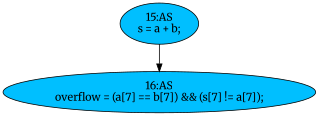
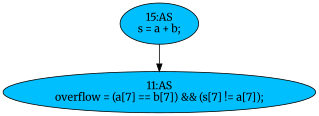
(159, 92) -> (159, 92)
